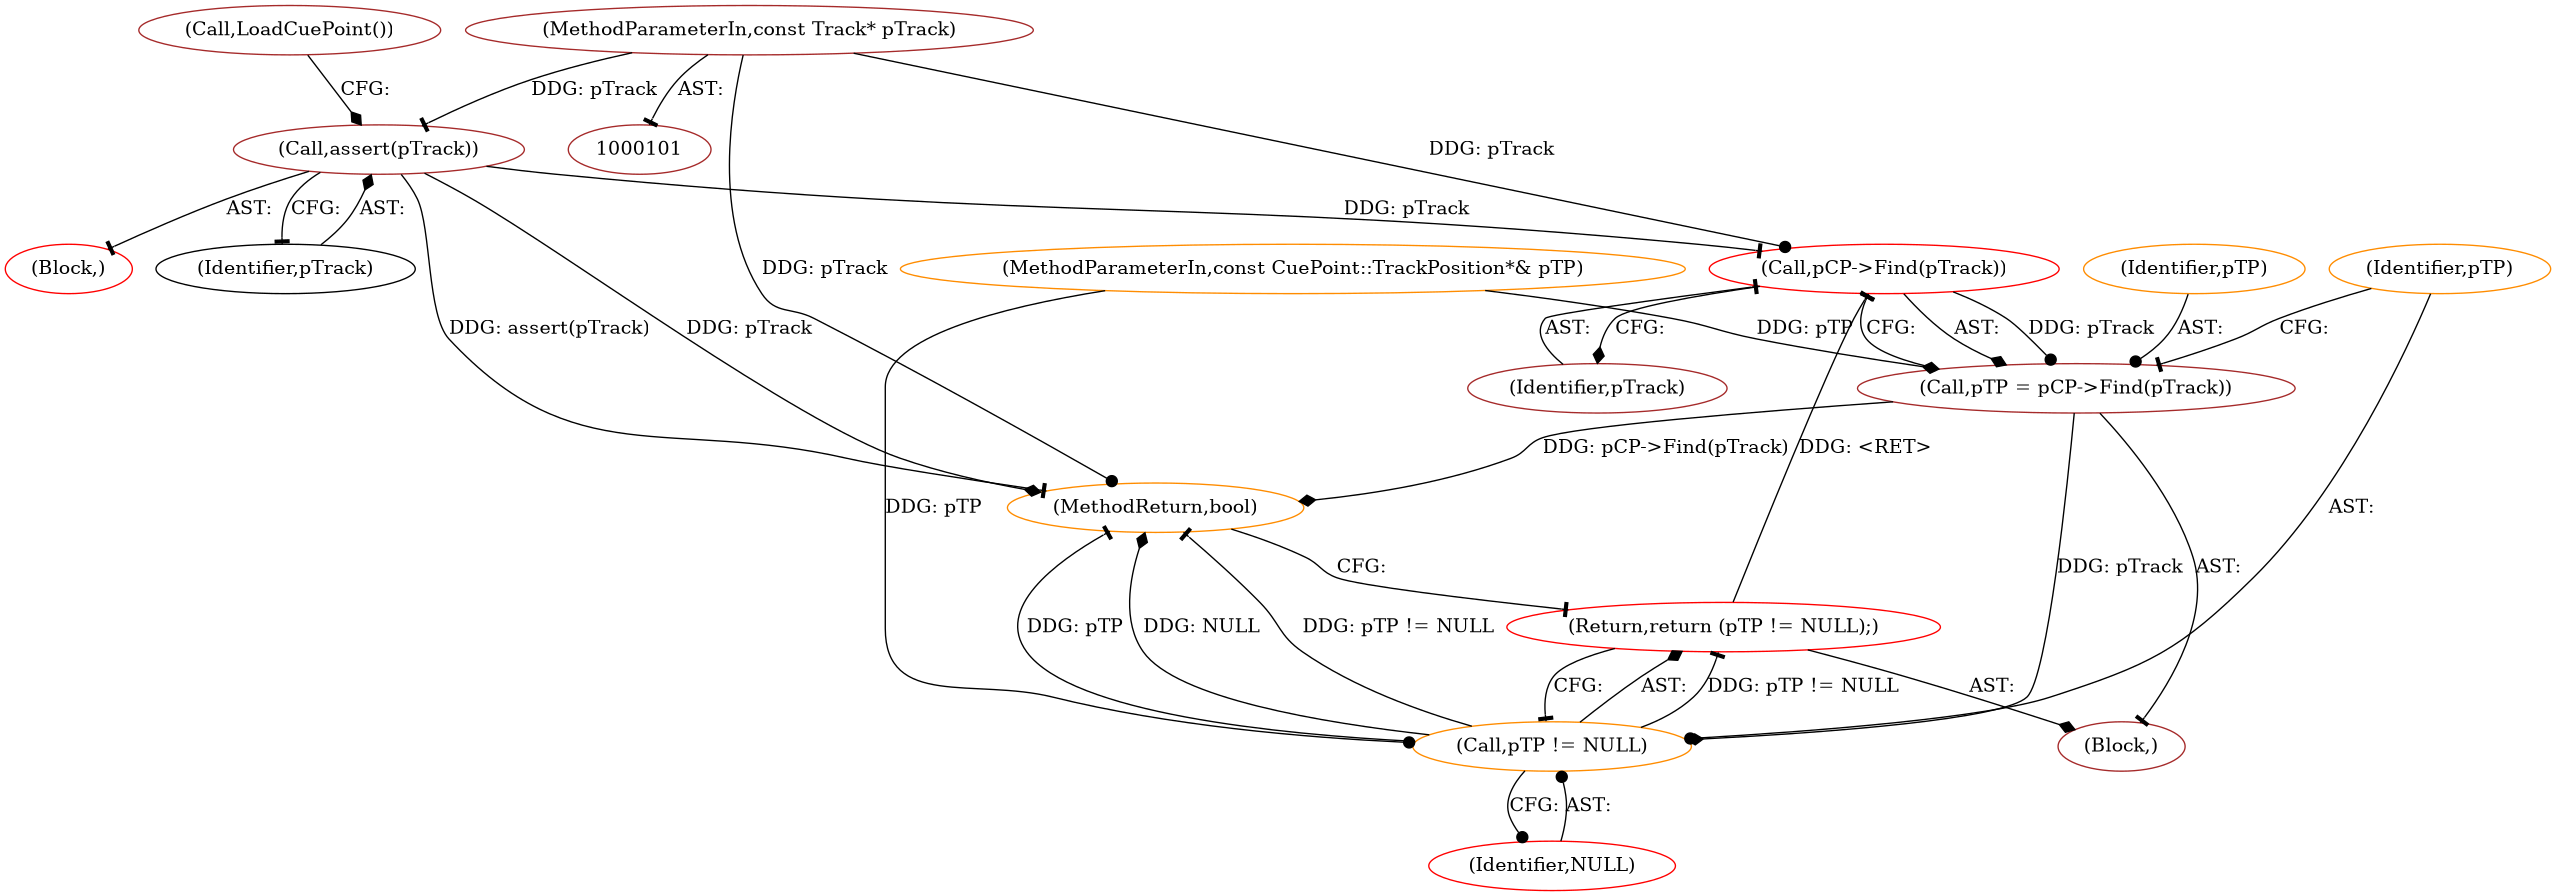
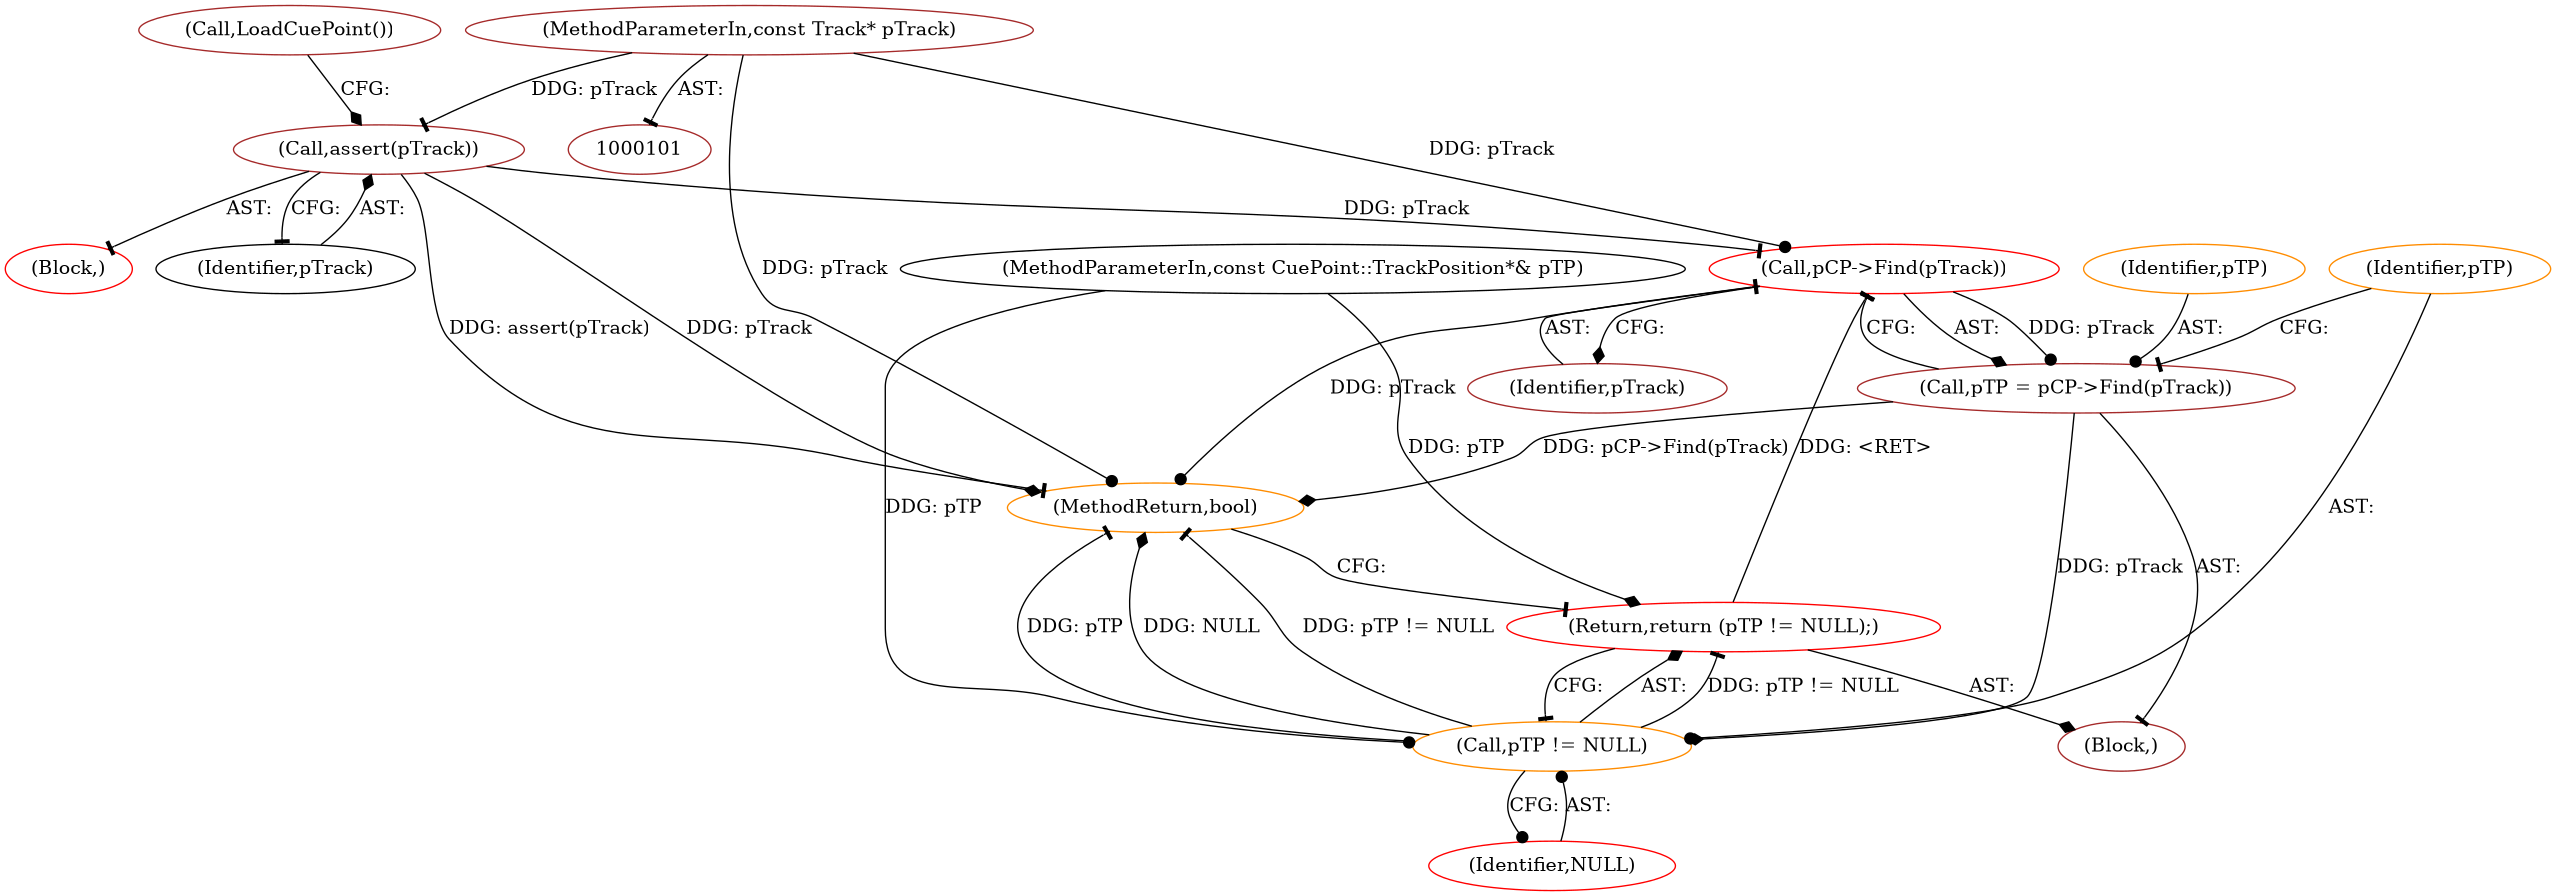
(1293, 269) -> (1293, 269)
(1704, 326) -> (1438, 492)
none -> (1452, 329)
